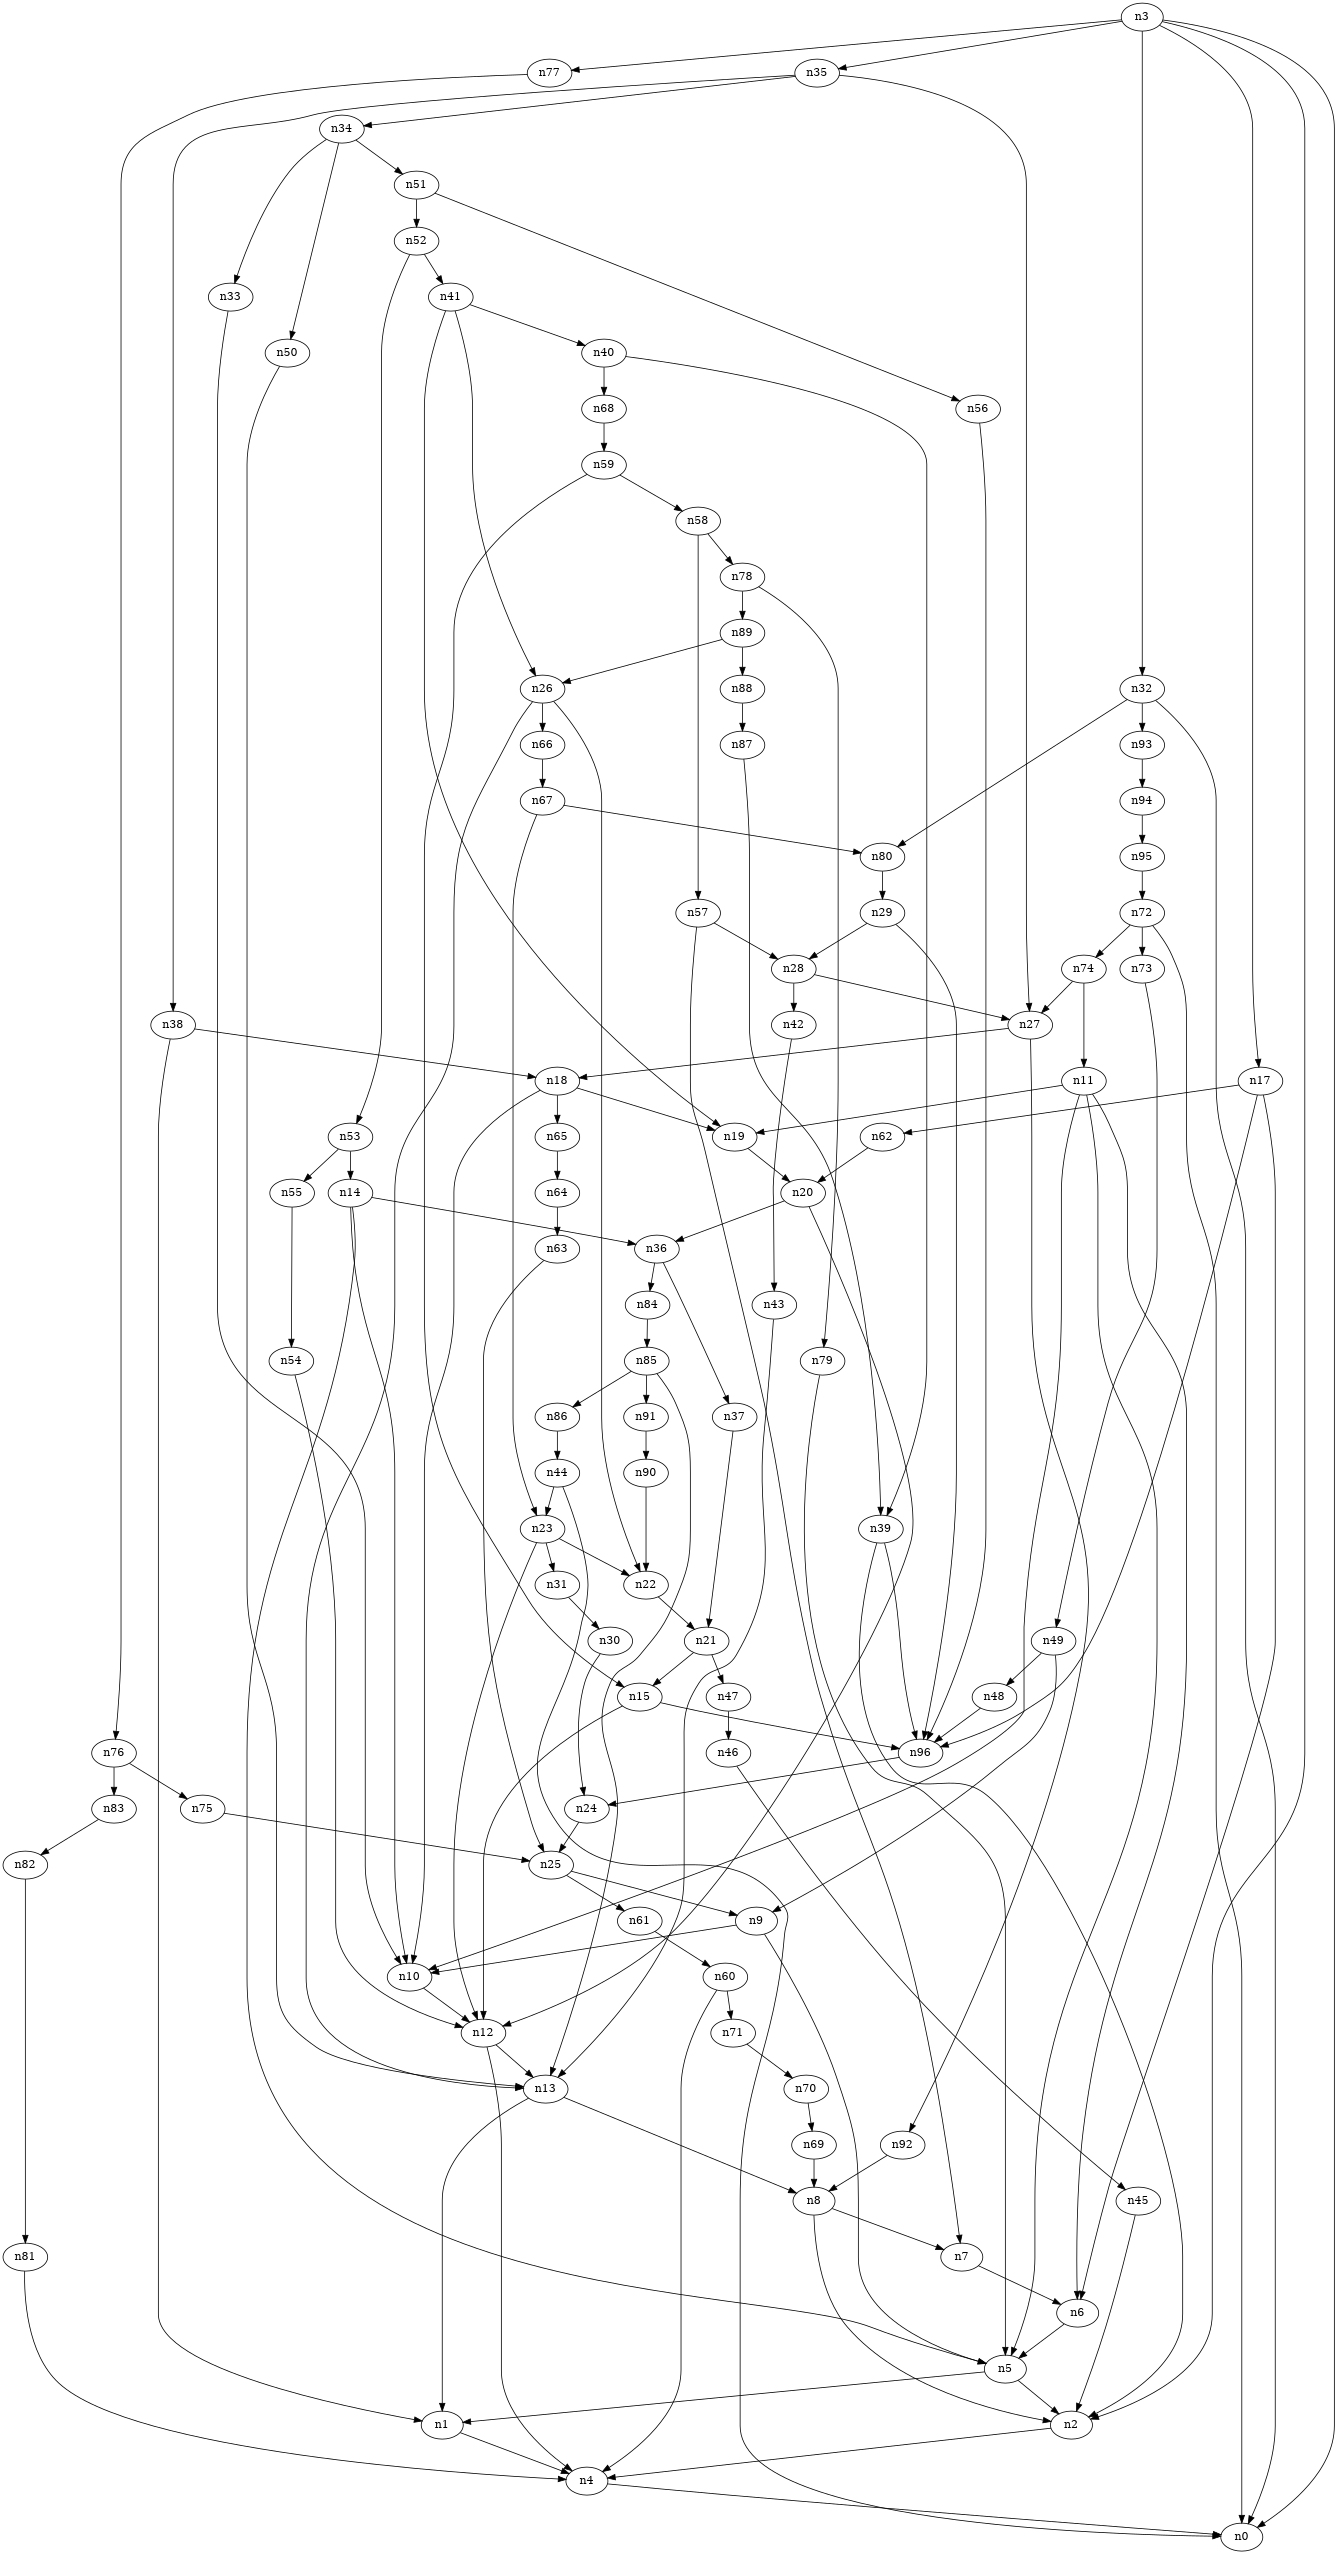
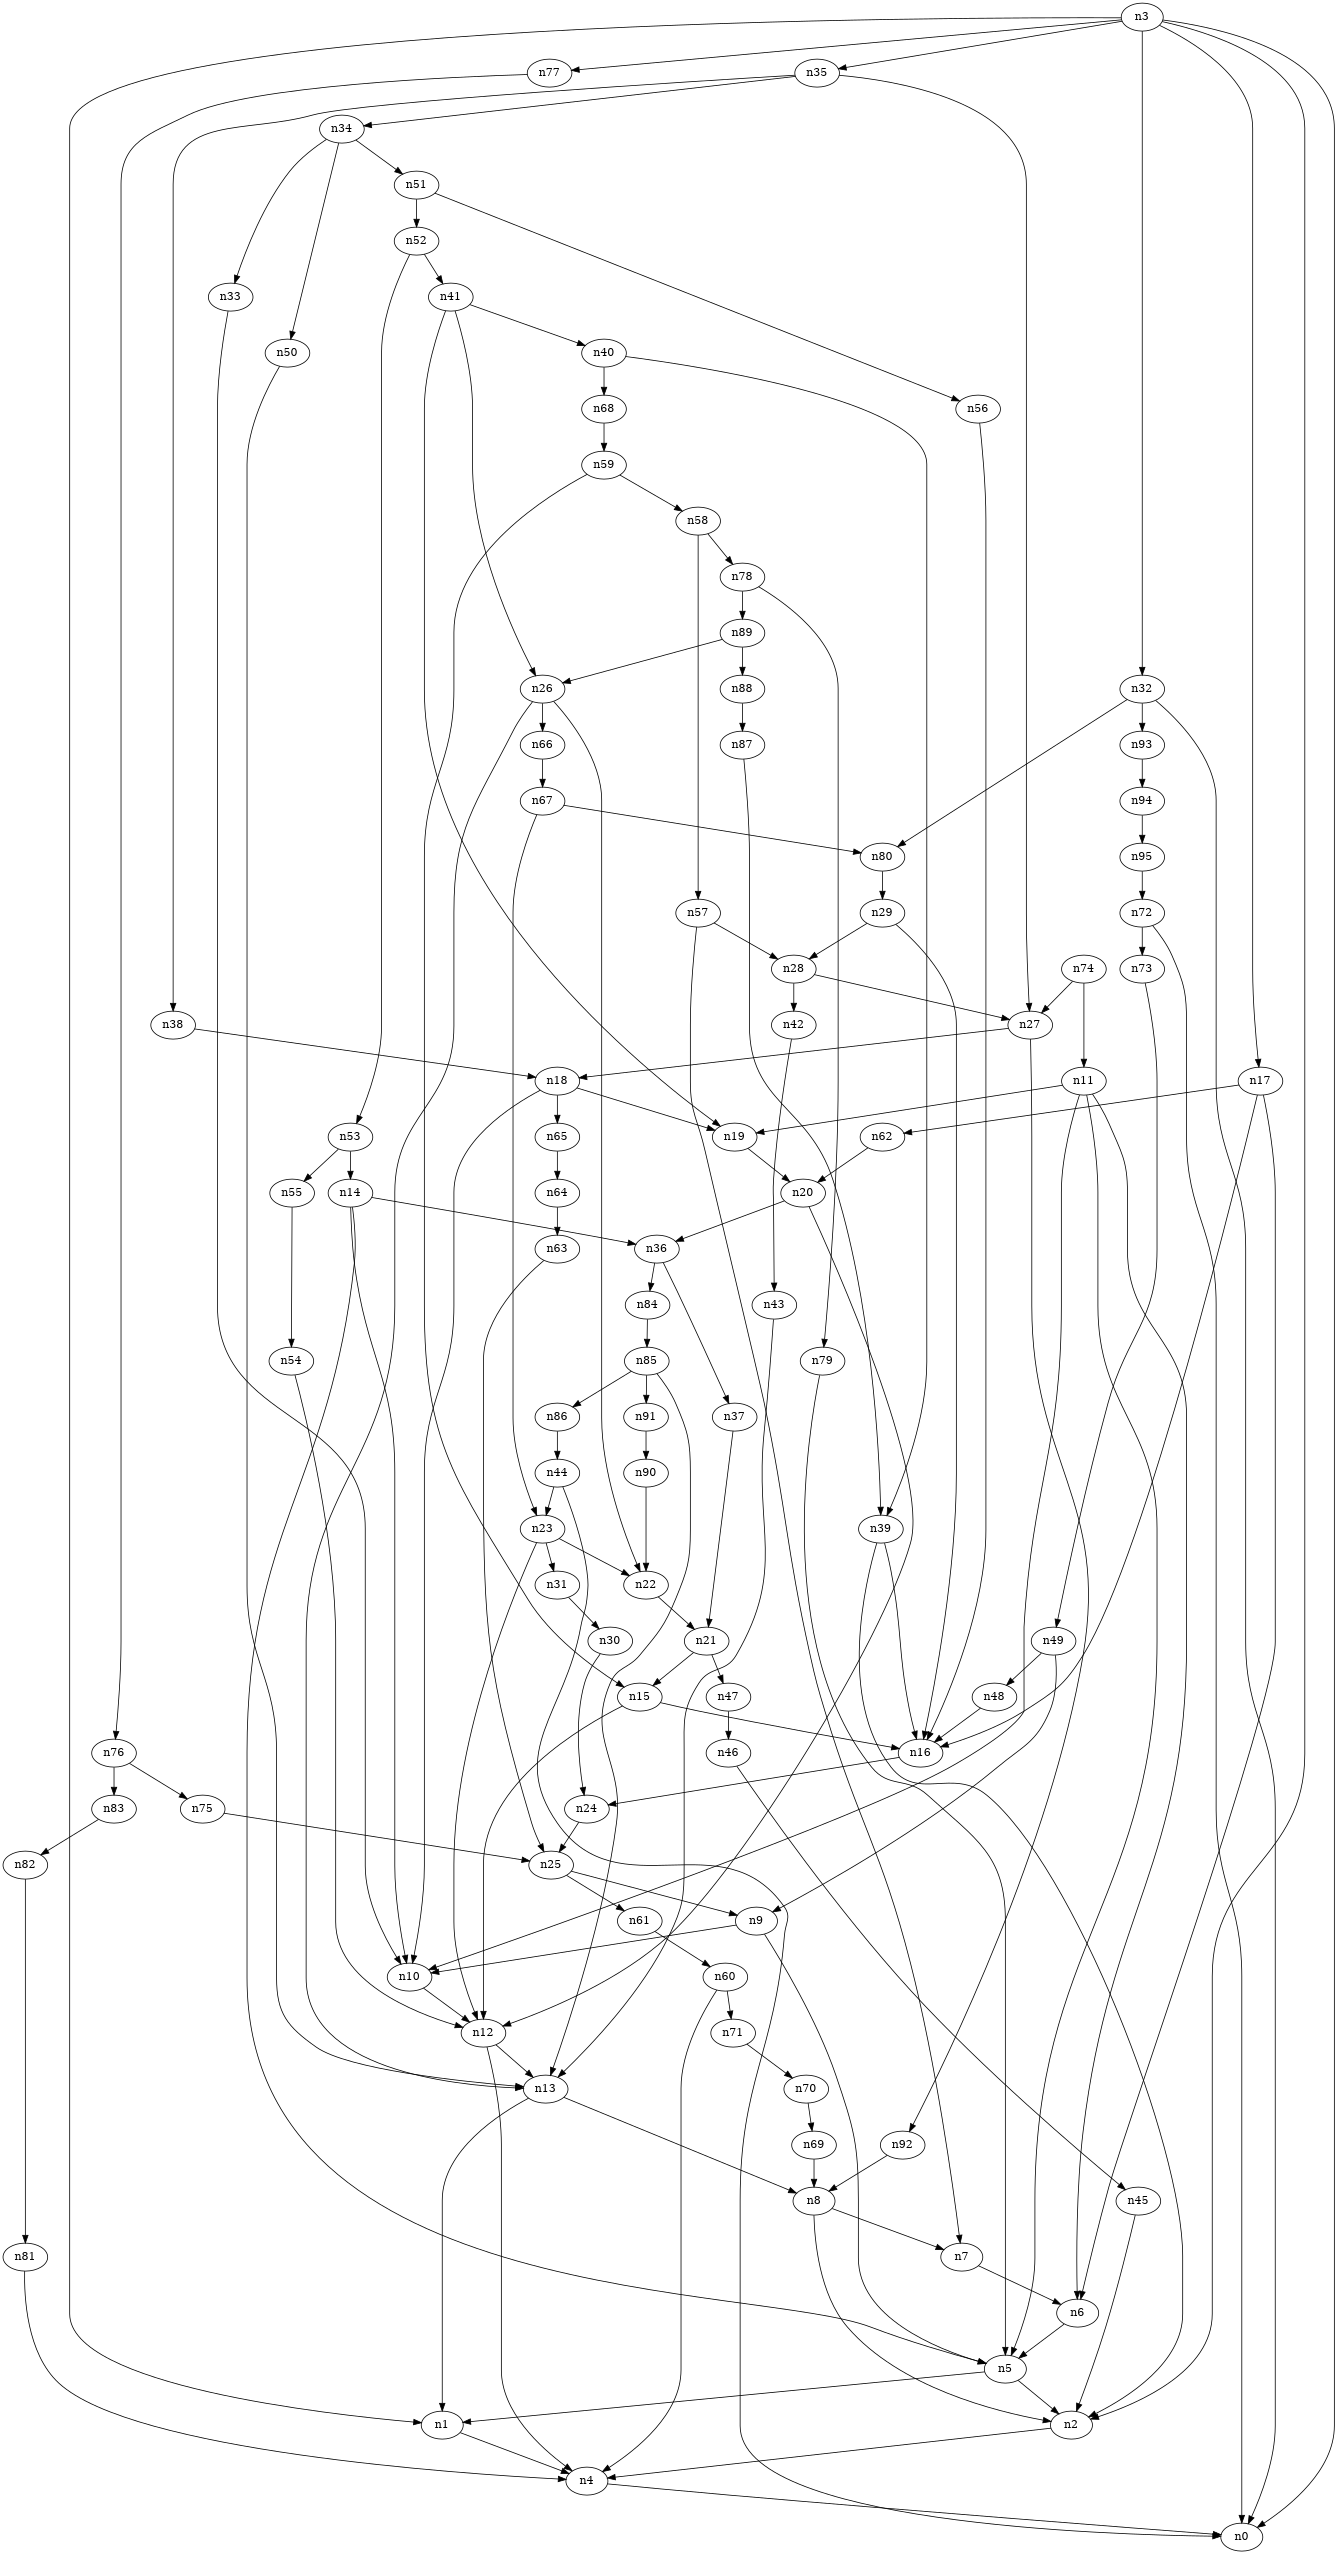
(1116, 938) -> none
(921, 1753) -> (921, 1753)
(158, 1819) -> (70, 873)
